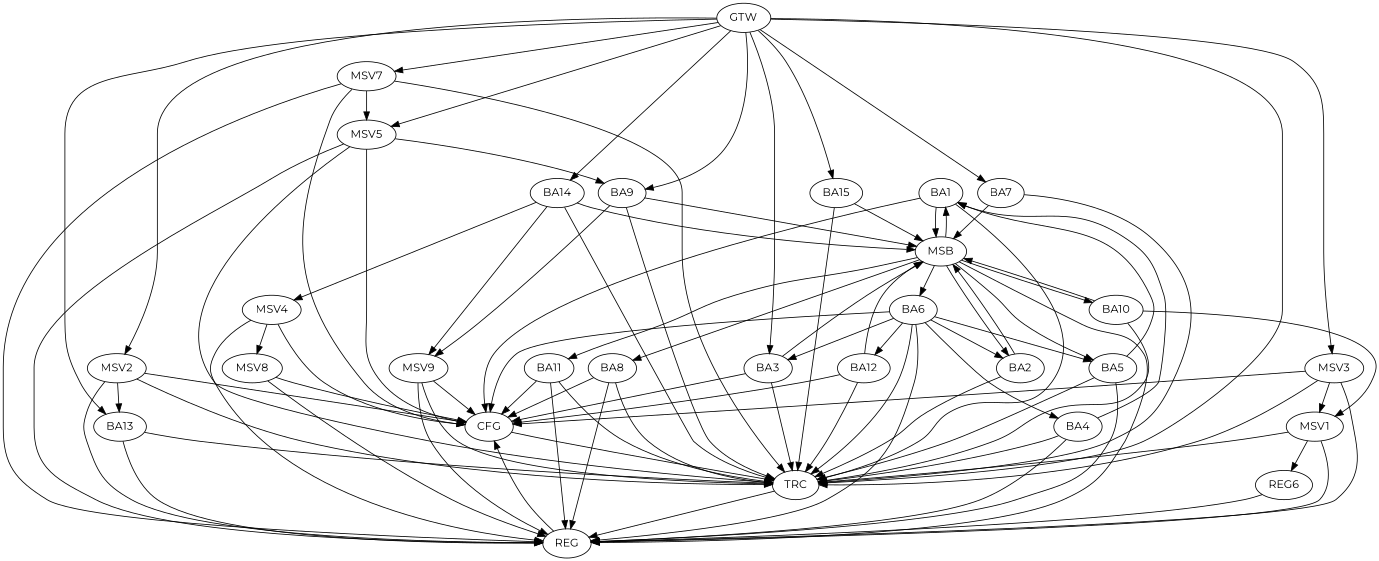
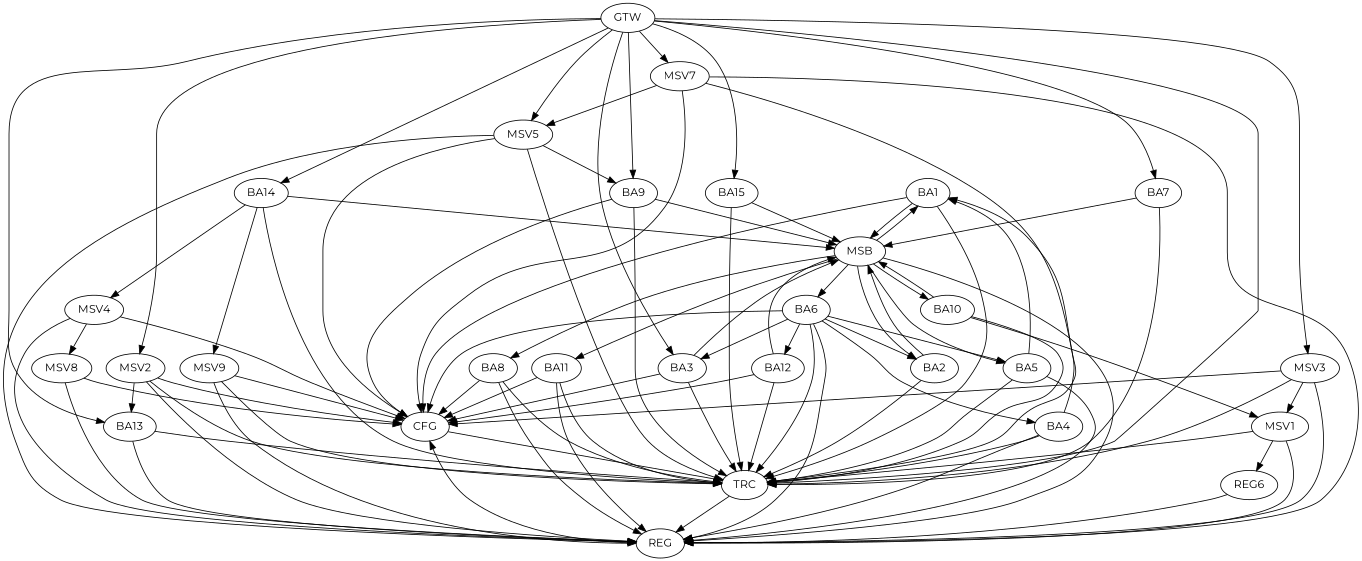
(528, 281) -> (443, 271)
